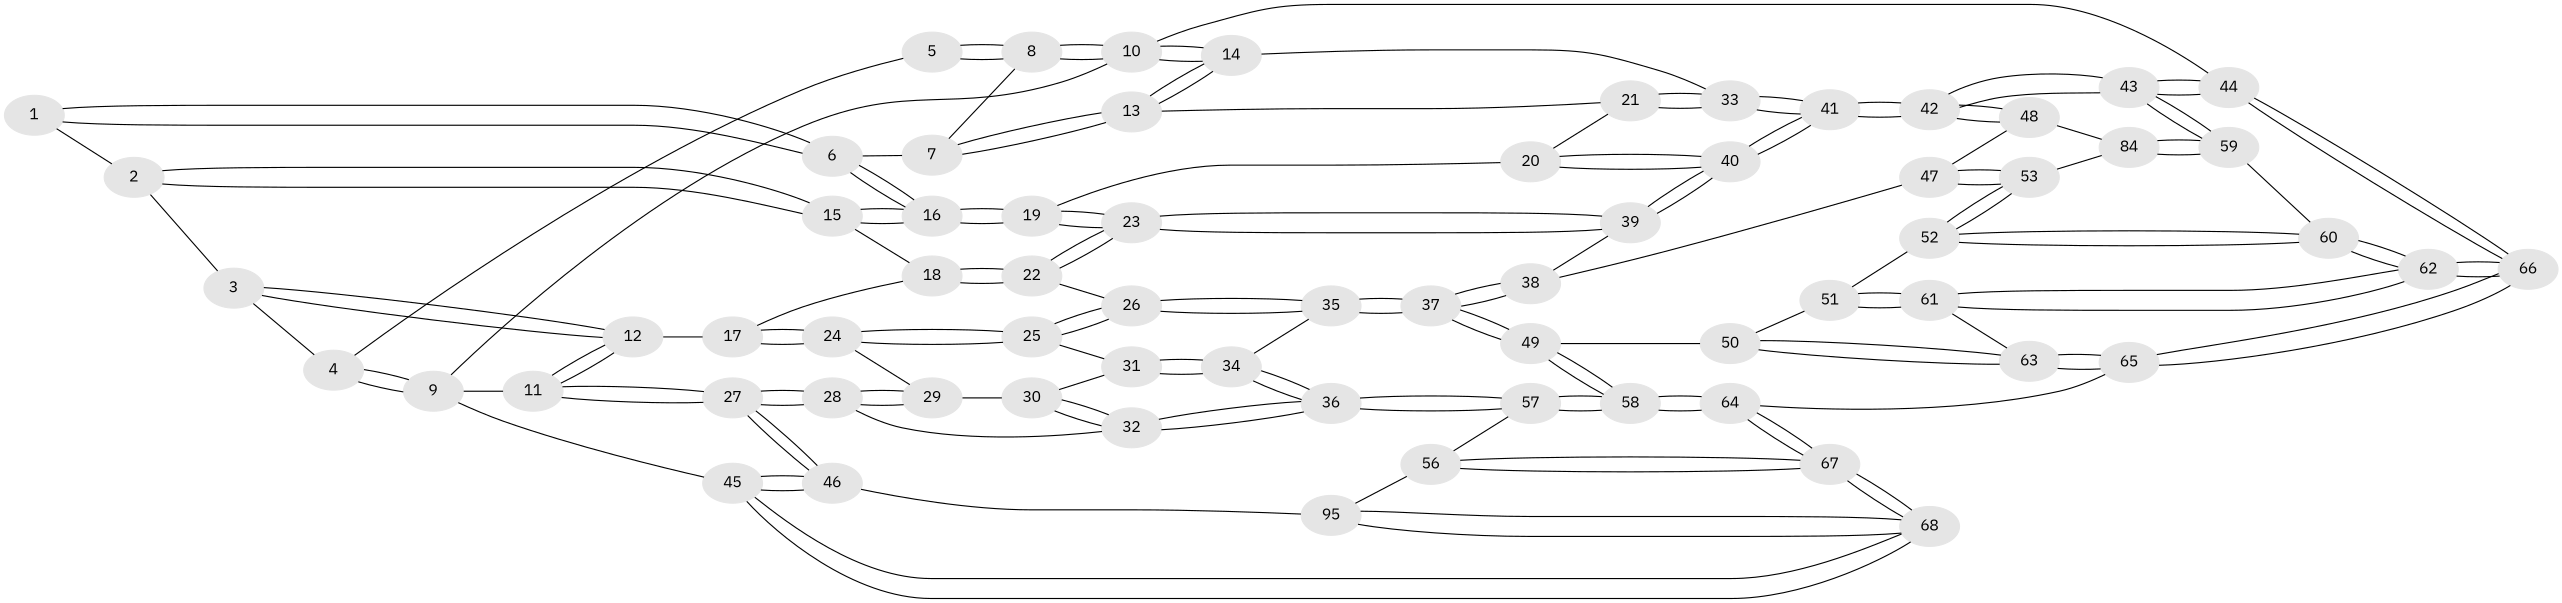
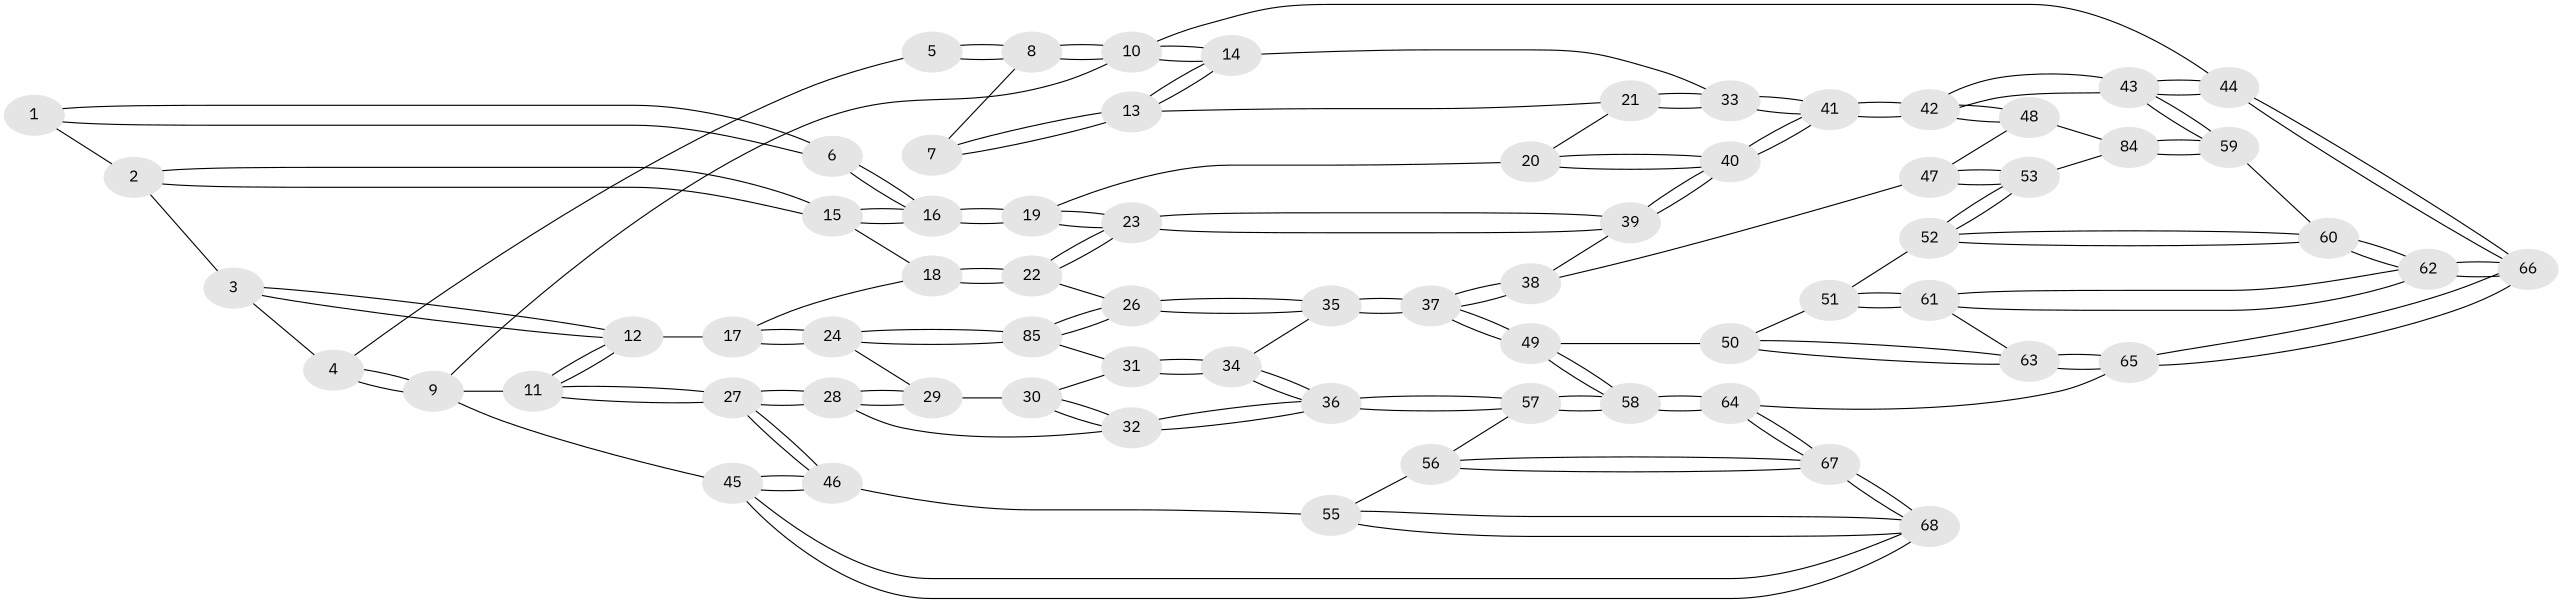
(882, 156) -> none
(1032, 337) -> (1032, 337)
(1331, 515) -> (1331, 515)
